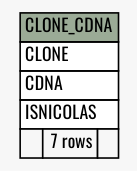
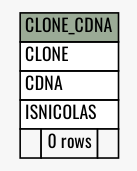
(72, 143) -> (70, 143)
